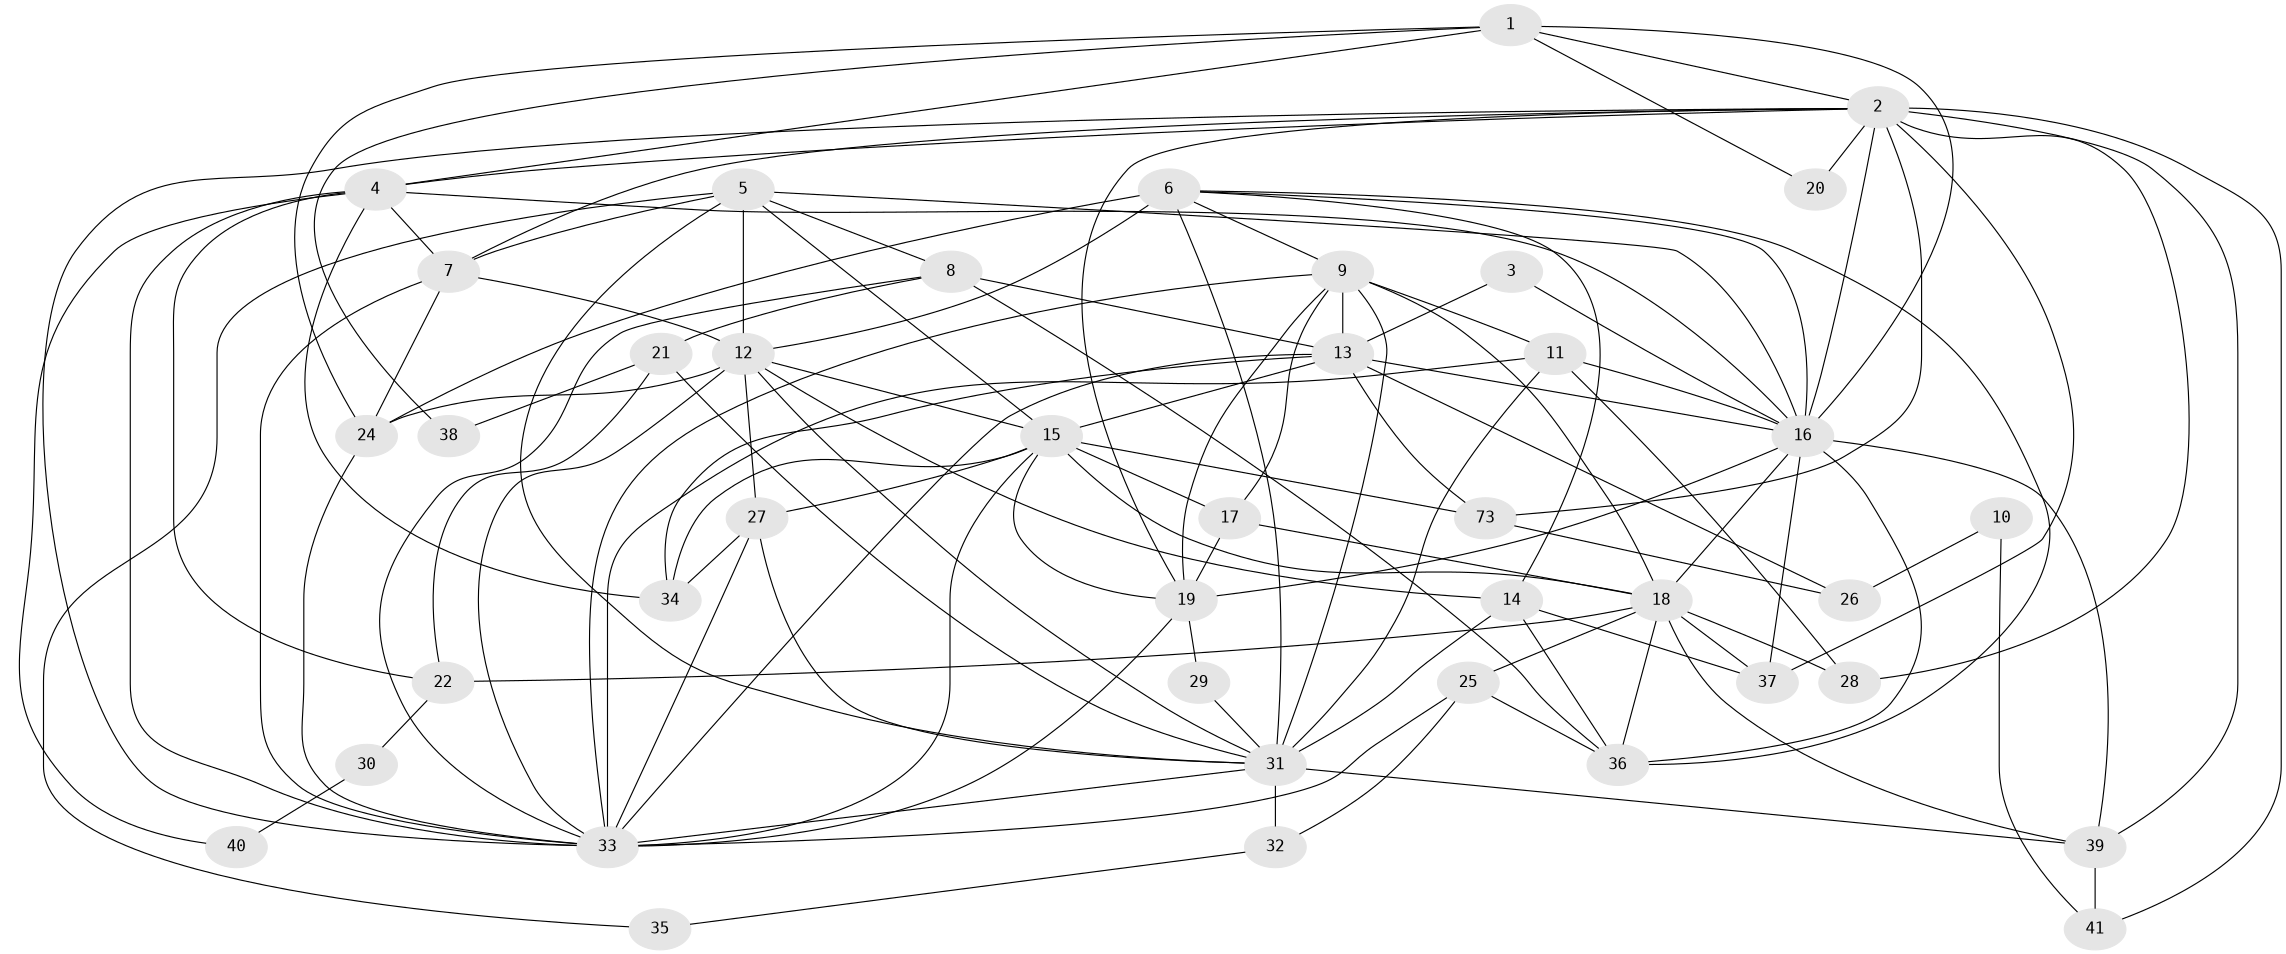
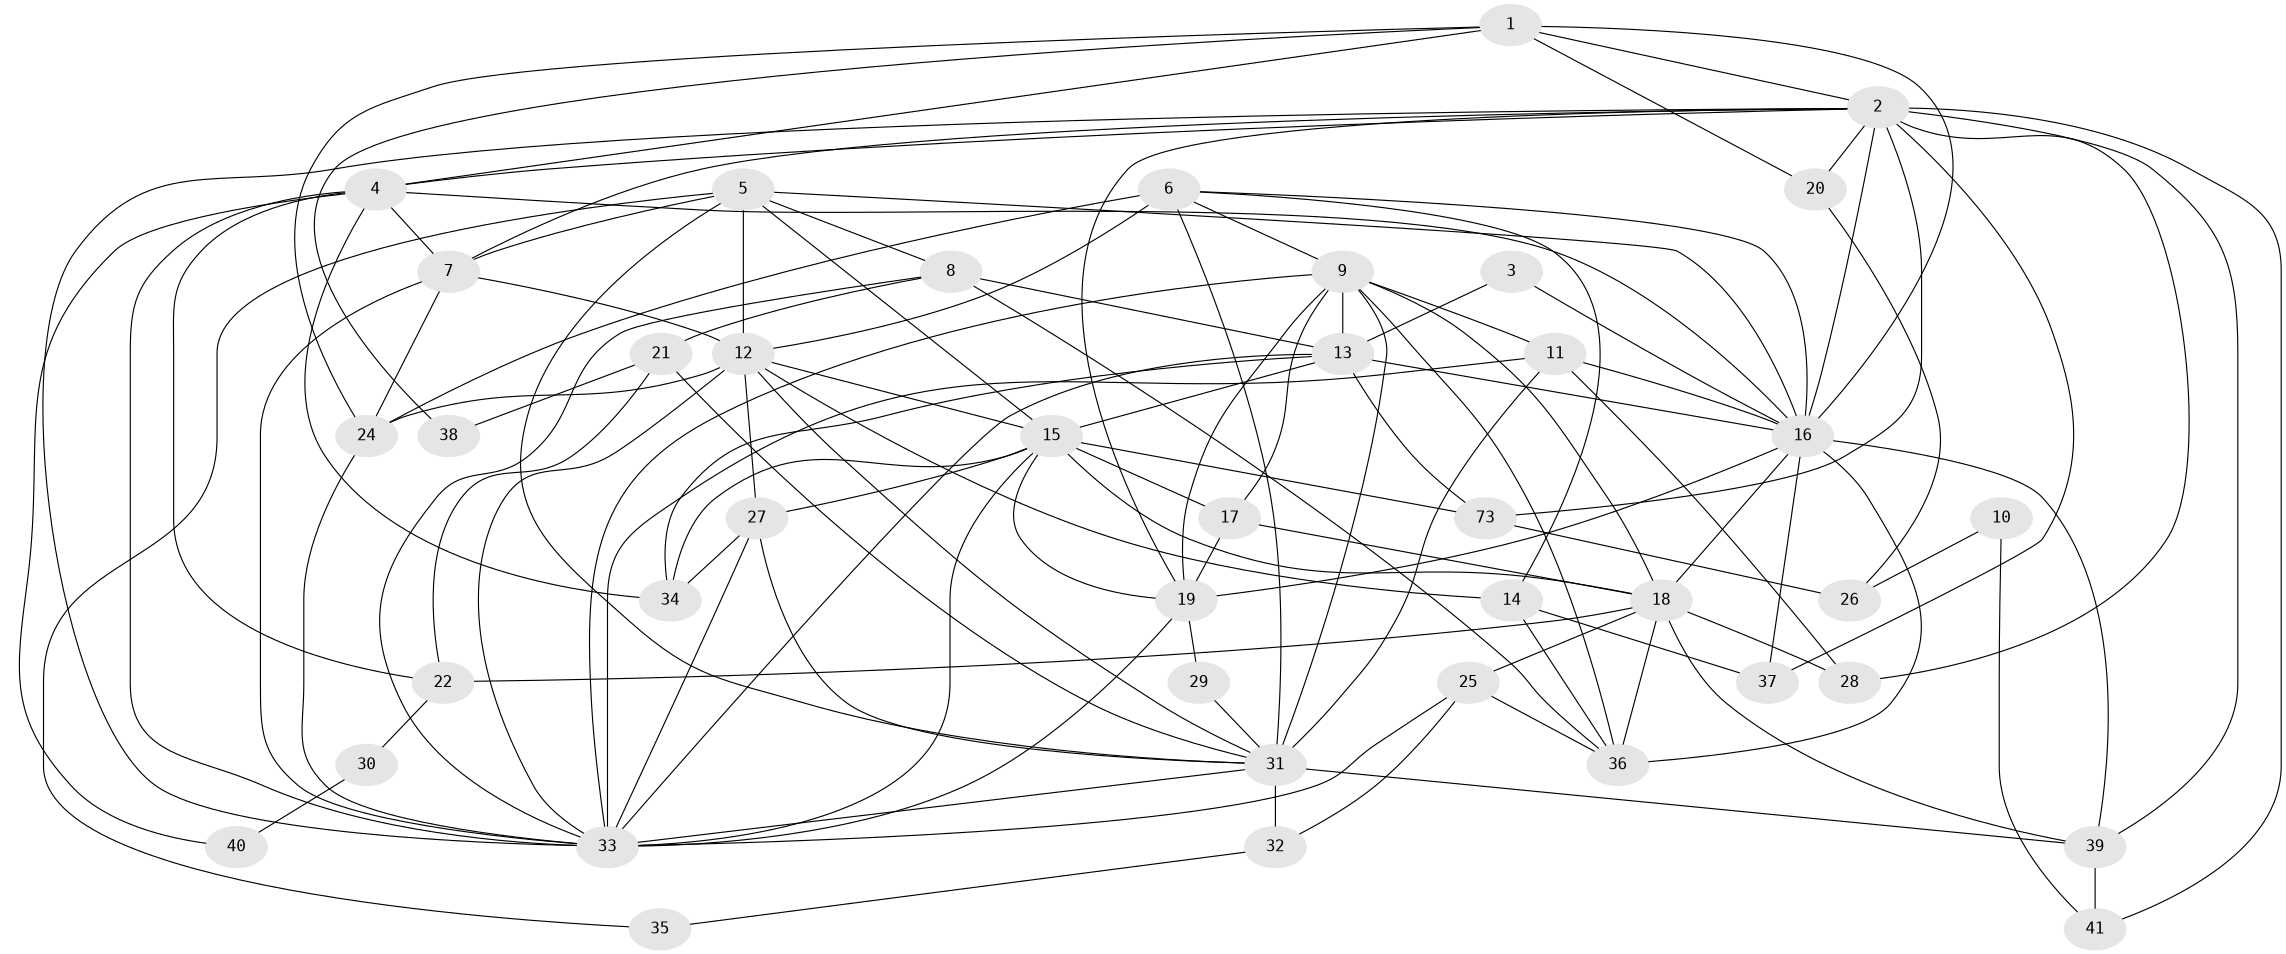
(1894, 304) -> (1525, 495)
(1608, 483) -> (1931, 393)
(1714, 642) -> none
(1398, 688) -> none
